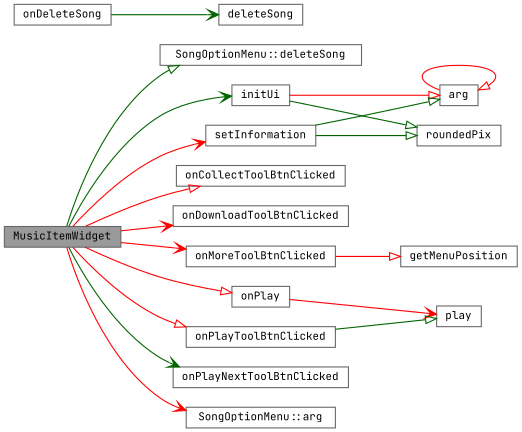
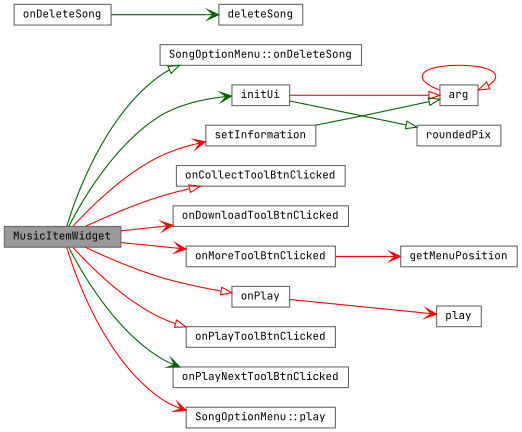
(261, 55) -> (261, 55)
(361, 136) -> none
(362, 256) -> (362, 256)
(380, 325) -> none
(261, 418) -> (261, 418)
